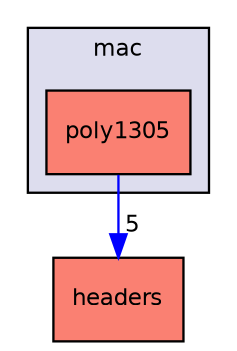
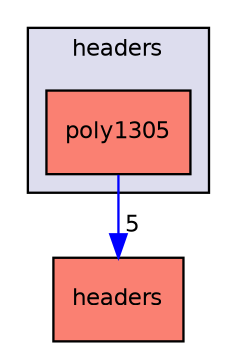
(118, 50) -> (118, 50)
